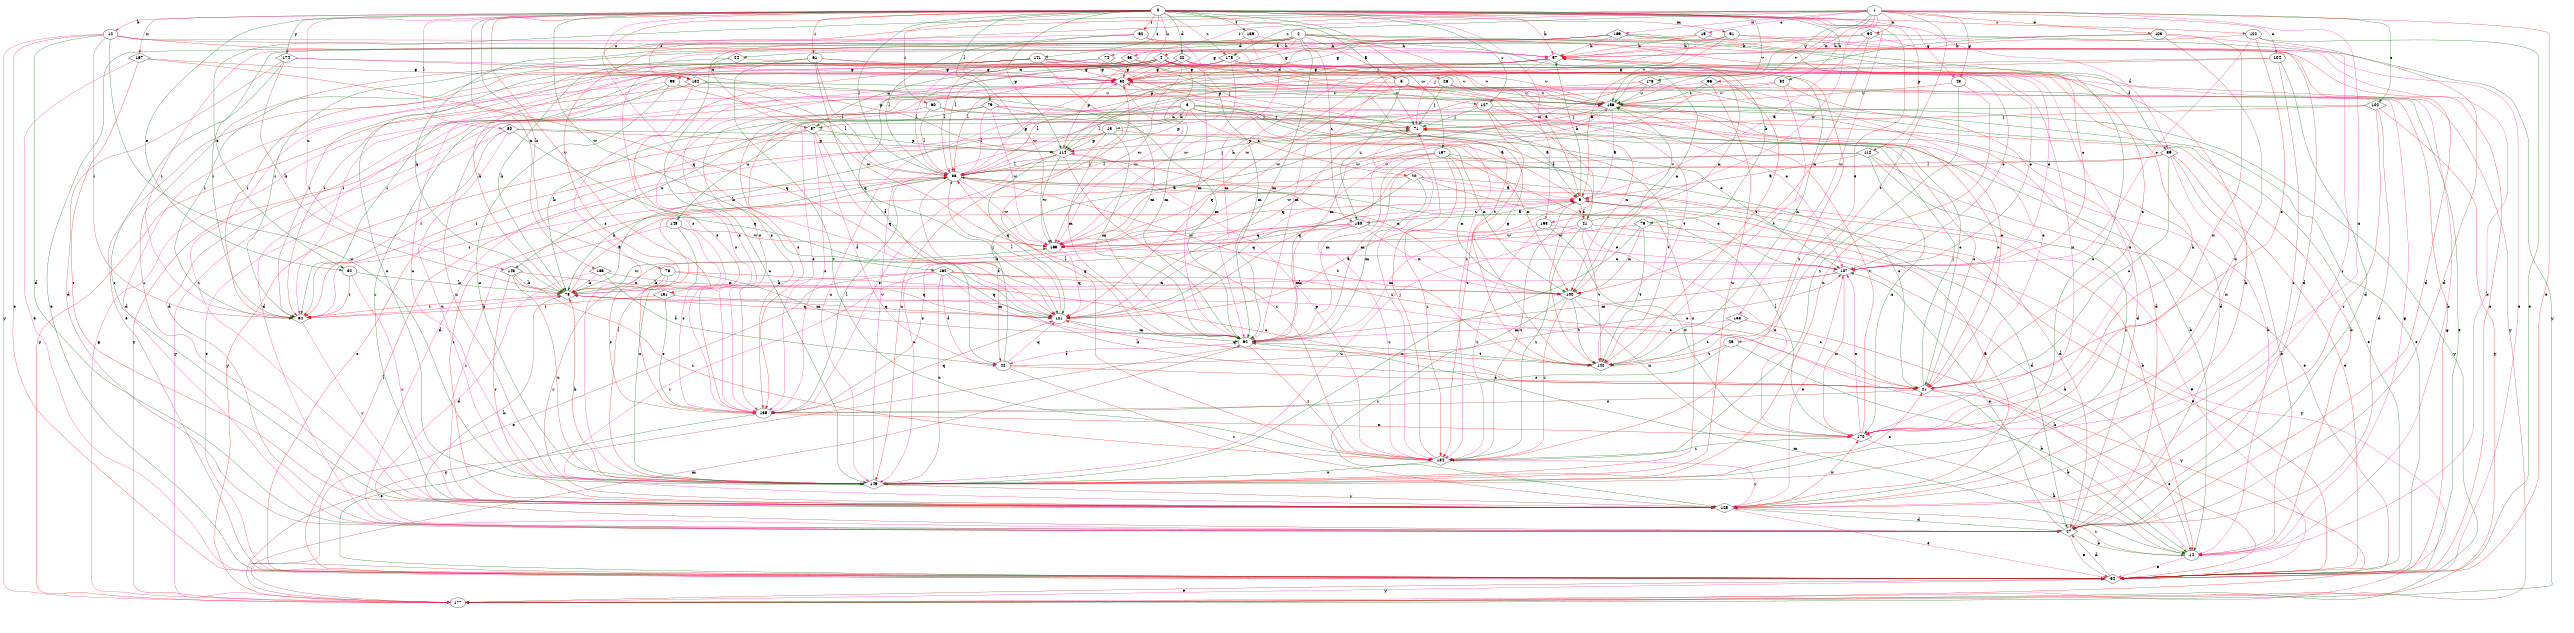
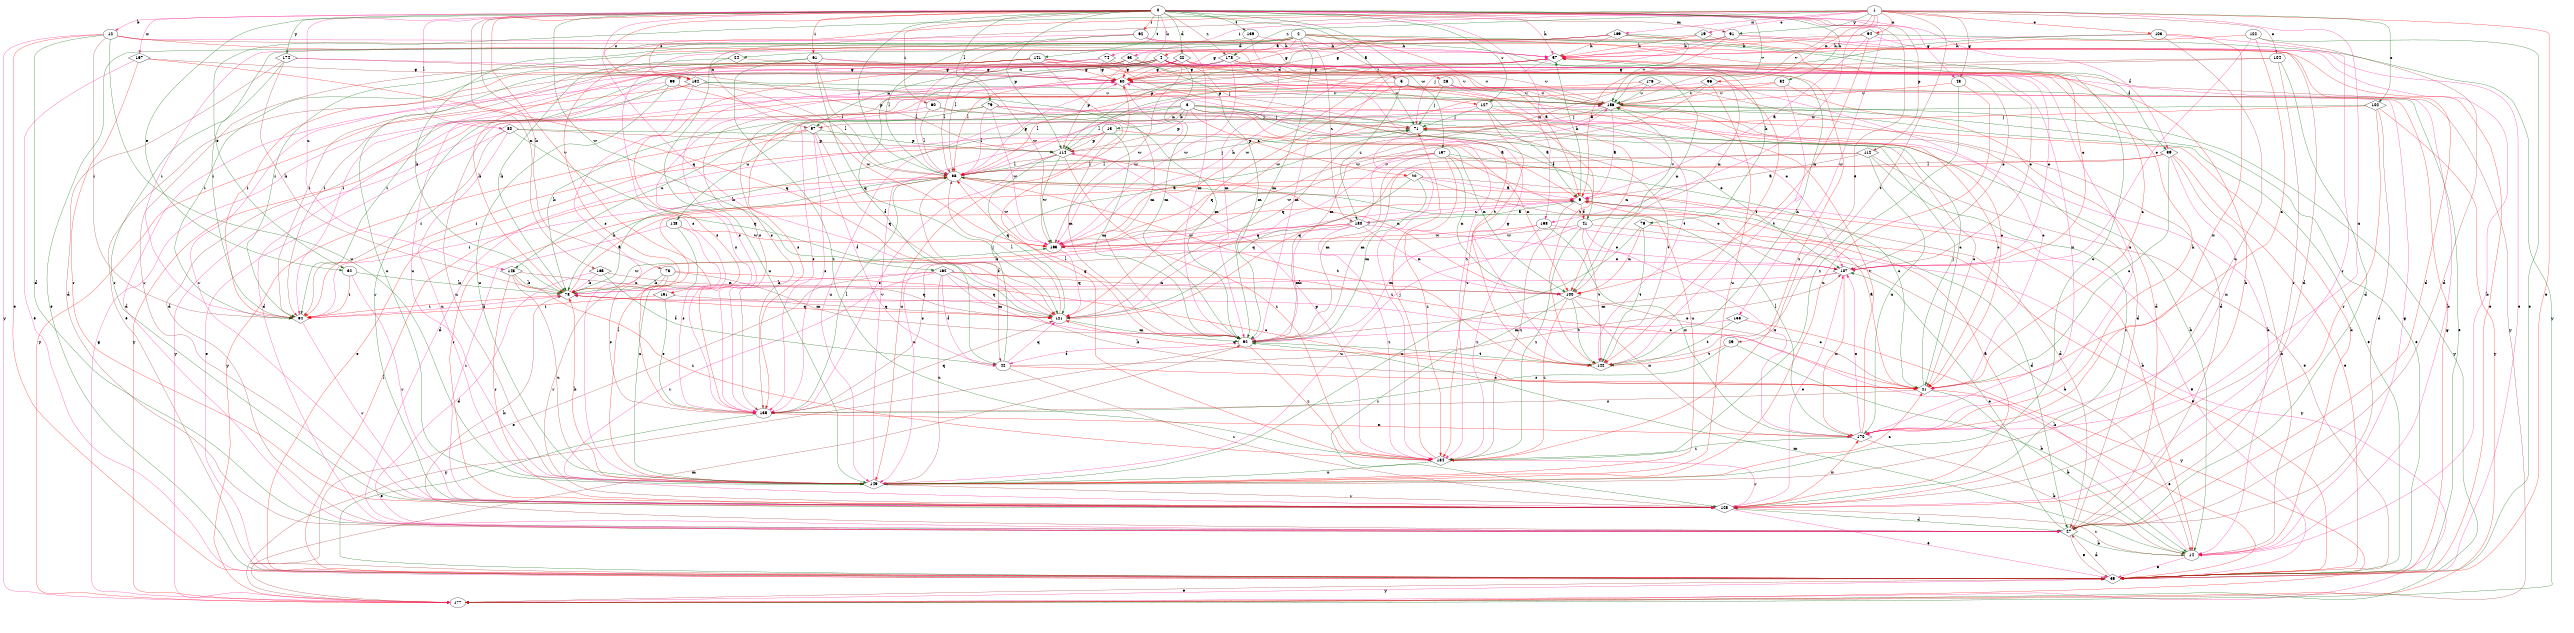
(635, 13) -> (635, 13)
(1920, 21) -> none
(1769, 61) -> (1806, 28)
(1507, 218) -> (1507, 218)
(1394, 242) -> (1312, 239)
(1313, 279) -> (1795, 243)
(991, 299) -> (991, 299)
(2113, 579) -> (2113, 579)
